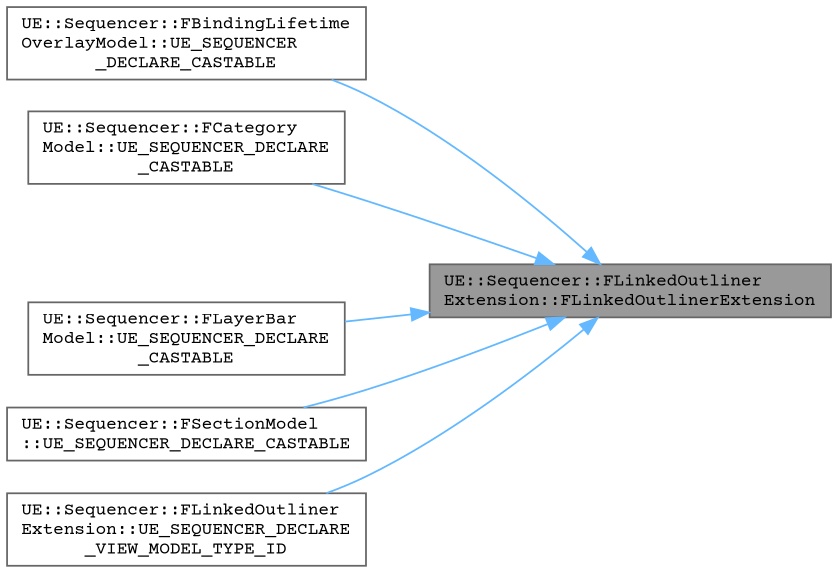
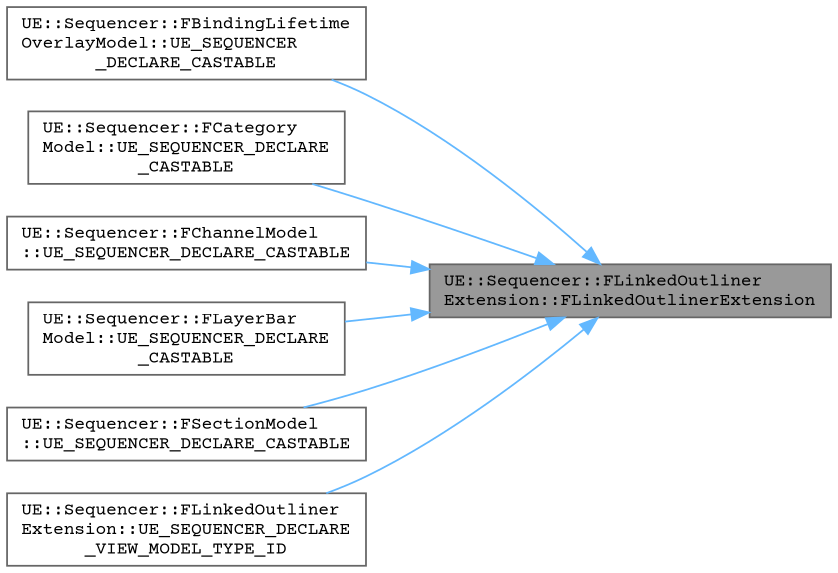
none -> (187, 243)
